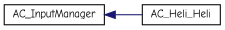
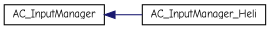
(181, 15) -> (204, 15)
